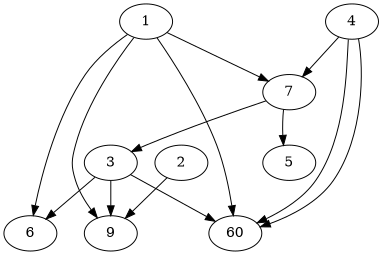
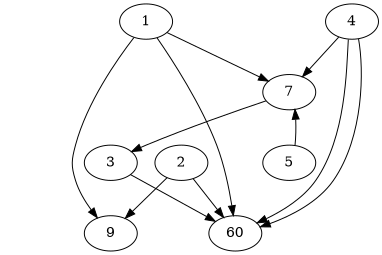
(283, 122) -> (296, 132)
(111, 193) -> none
none -> (205, 194)
(30, 233) -> none
